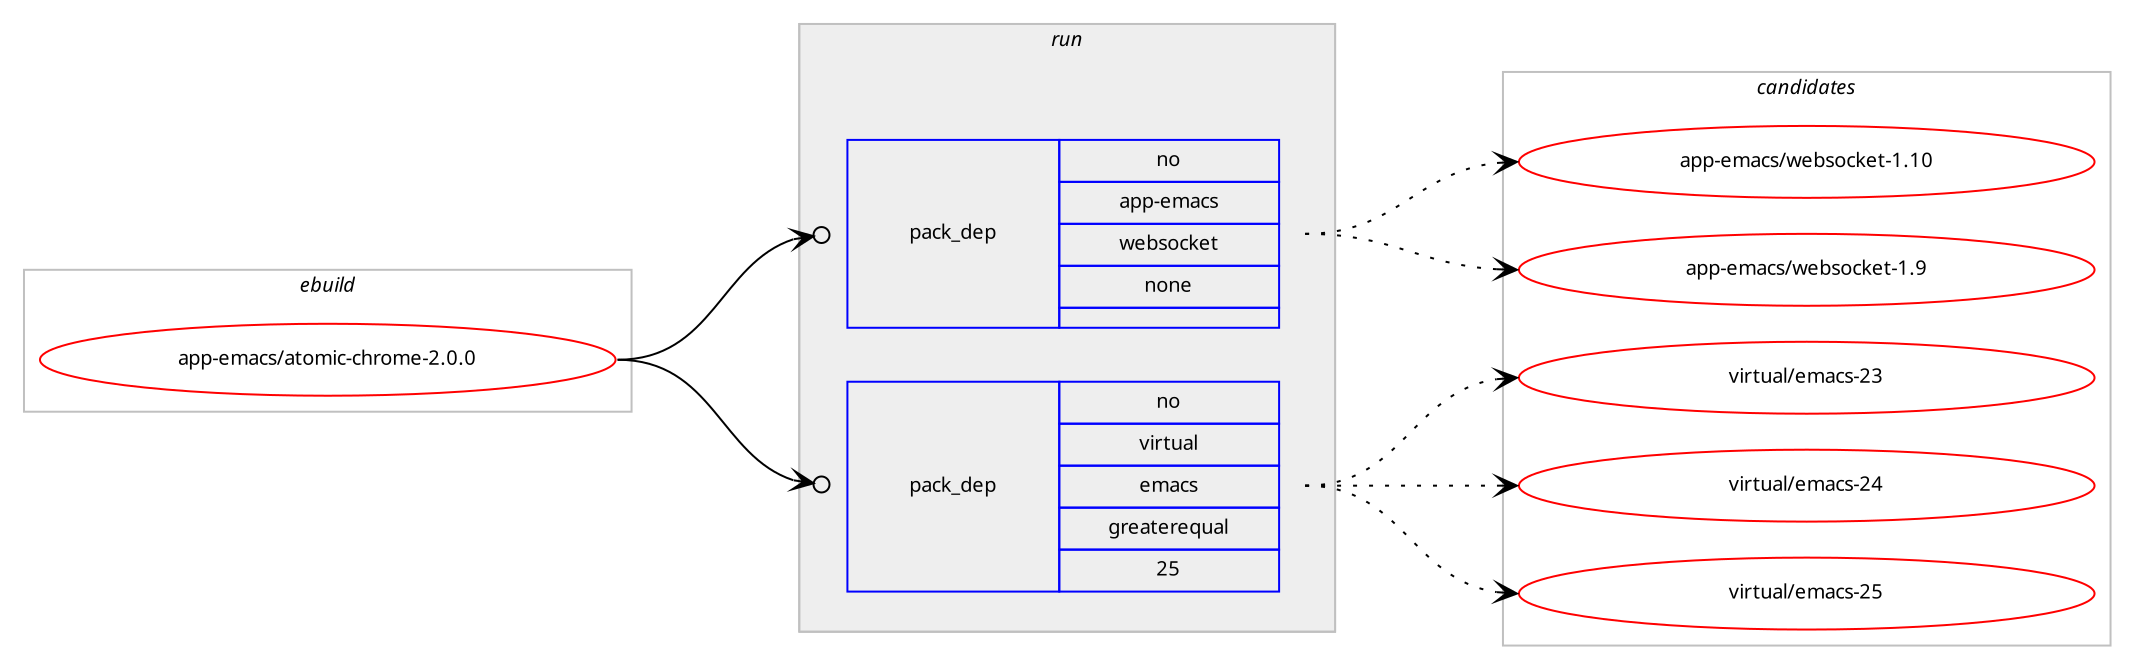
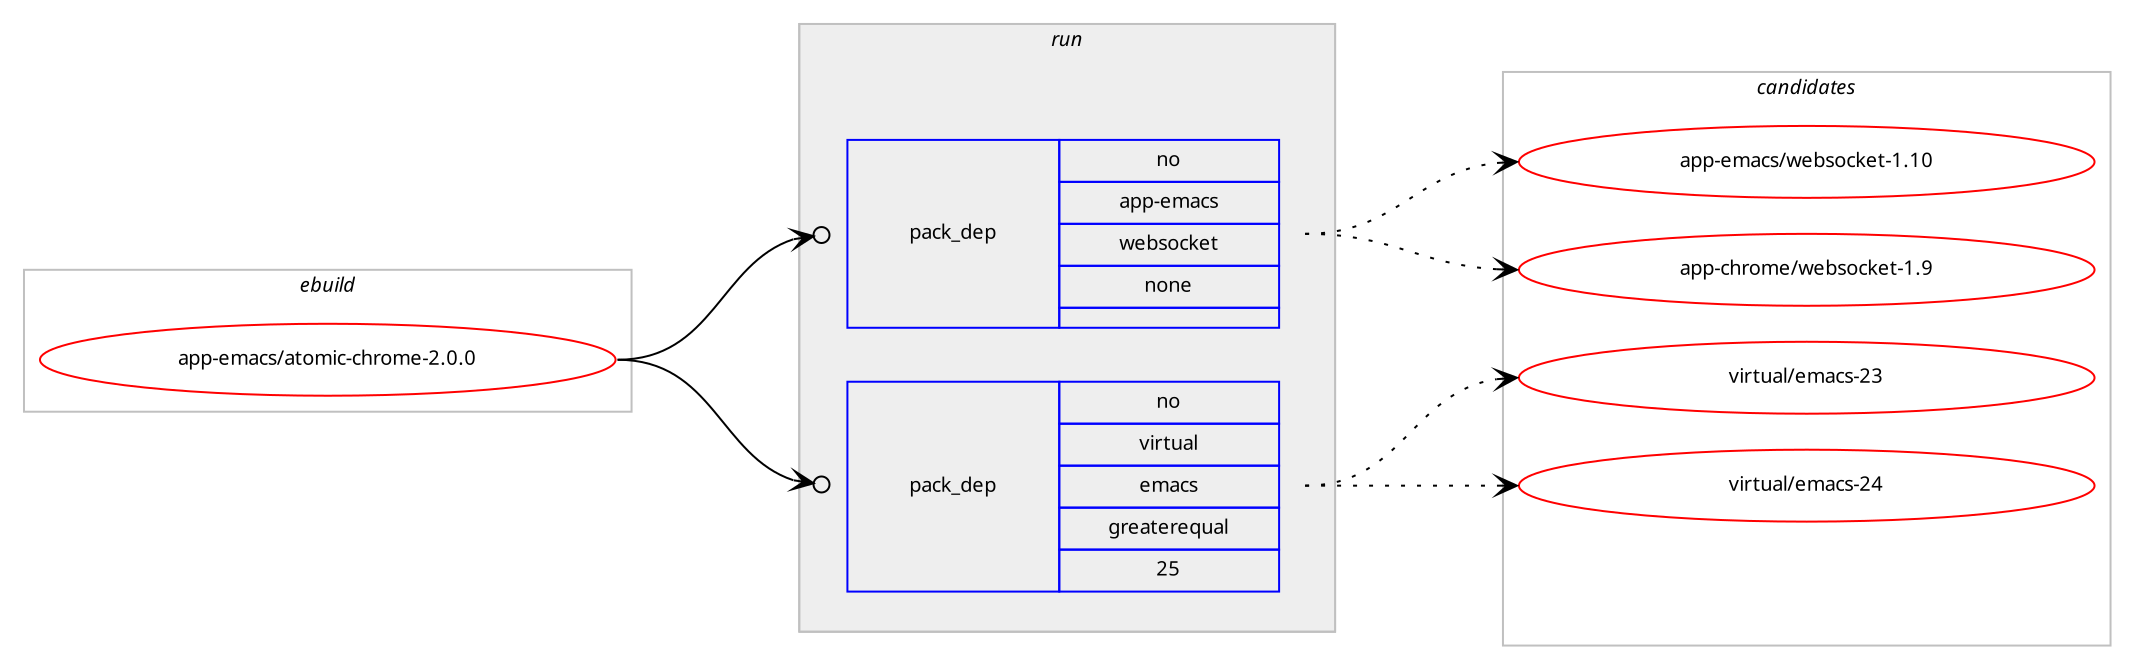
(1807, 270) -> (1807, 270)
(1807, 594) -> none
